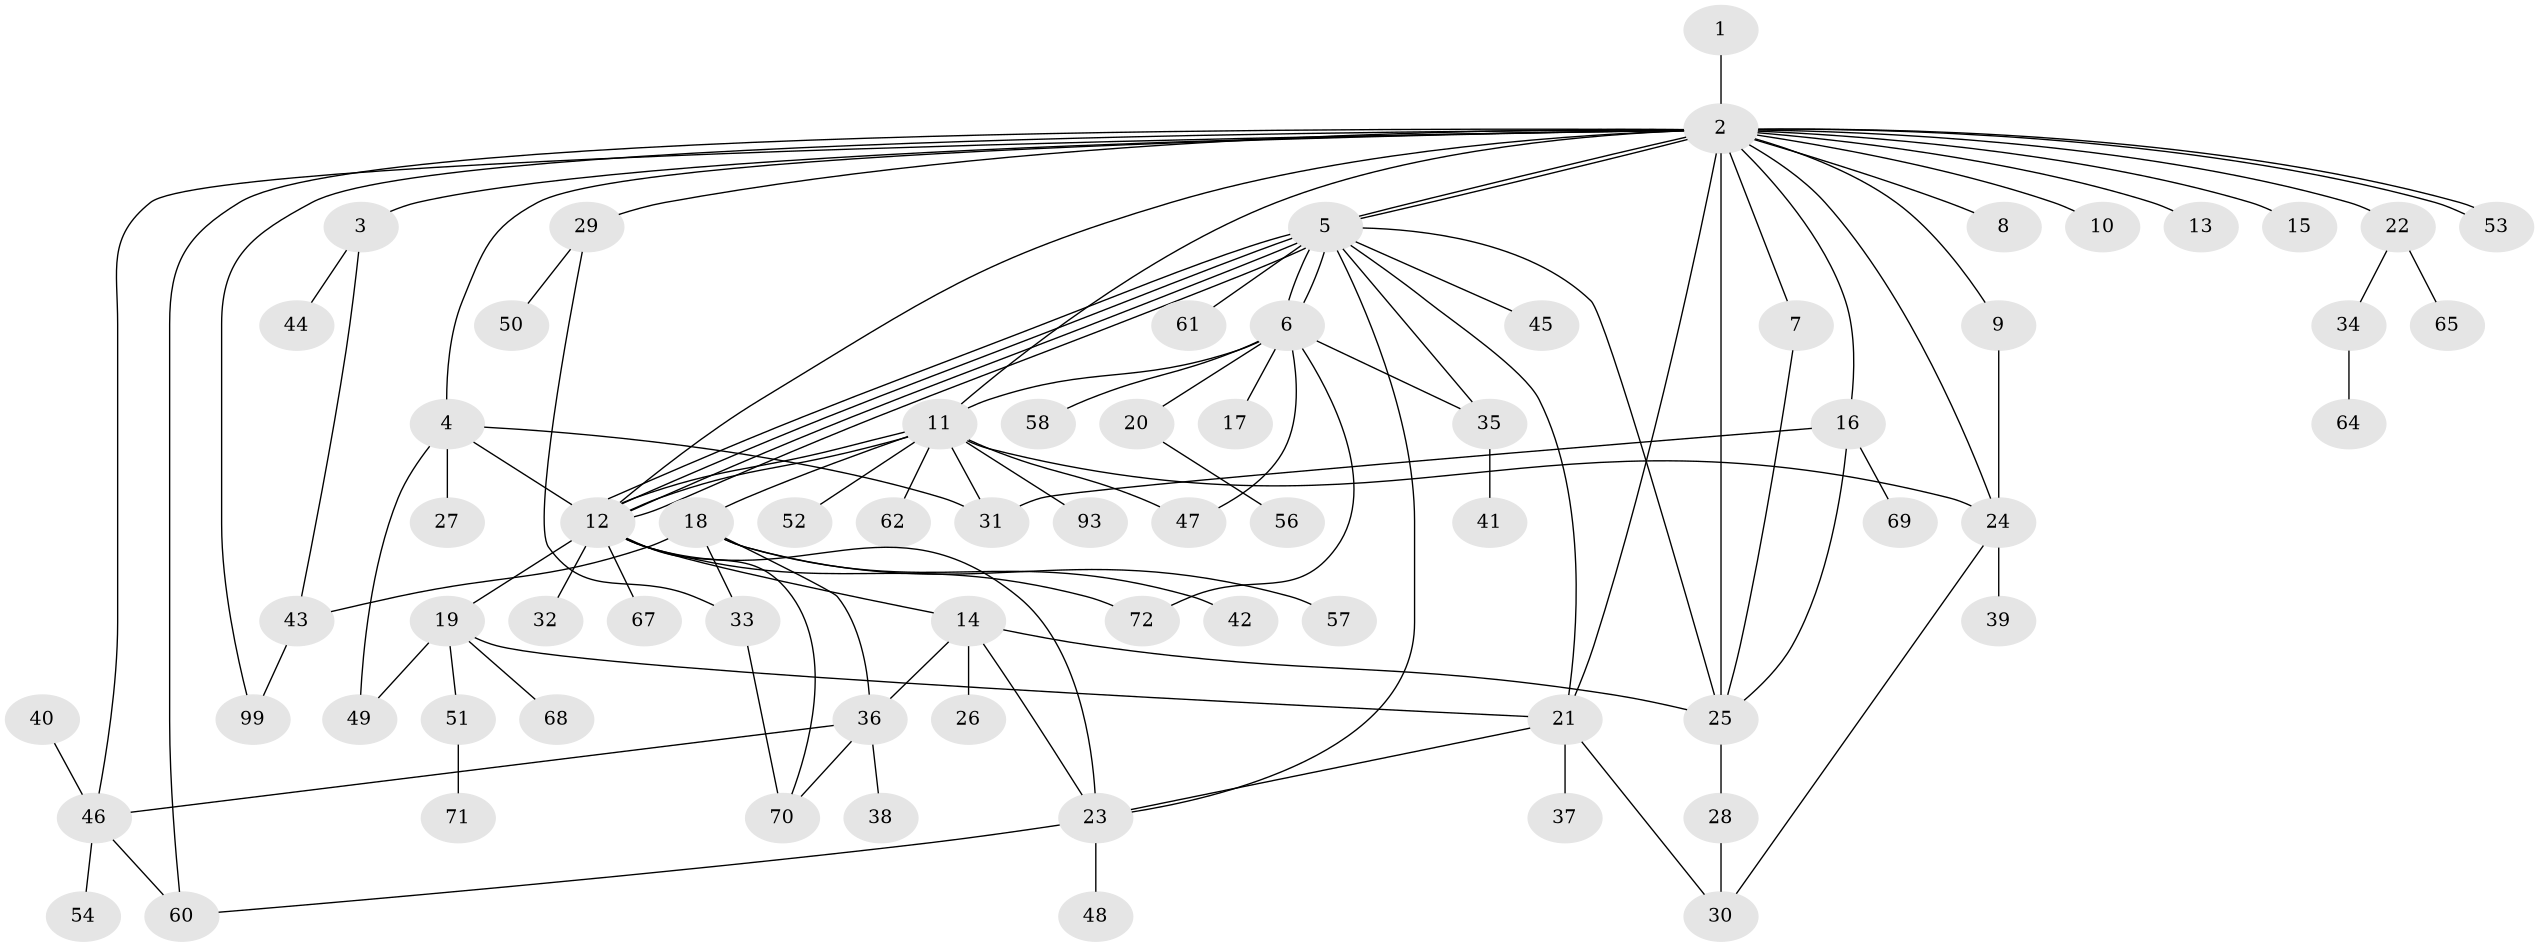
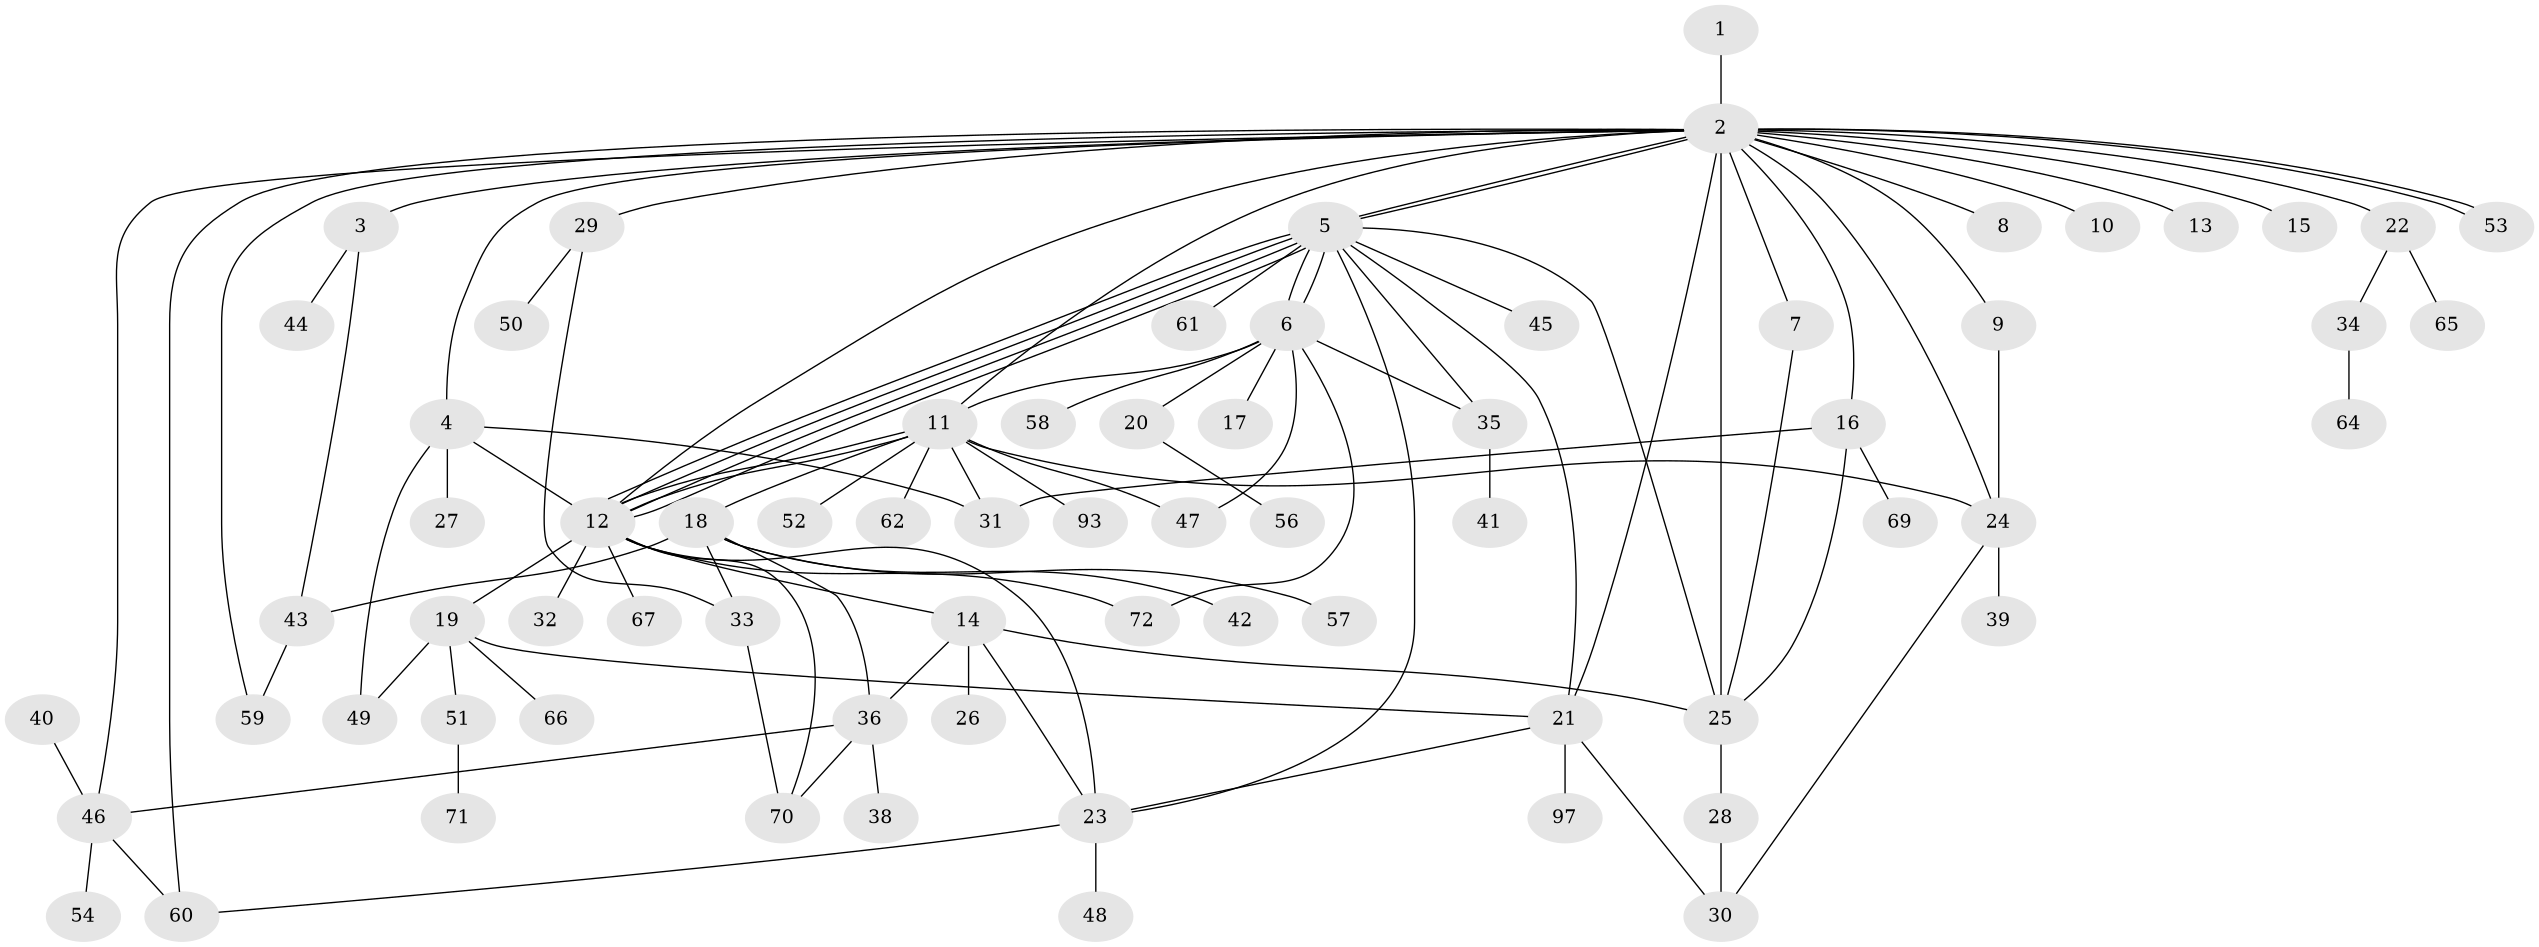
(253, 720) -> (253, 720)
(557, 720) -> (557, 720)
(1565, 818) -> (1565, 818)
